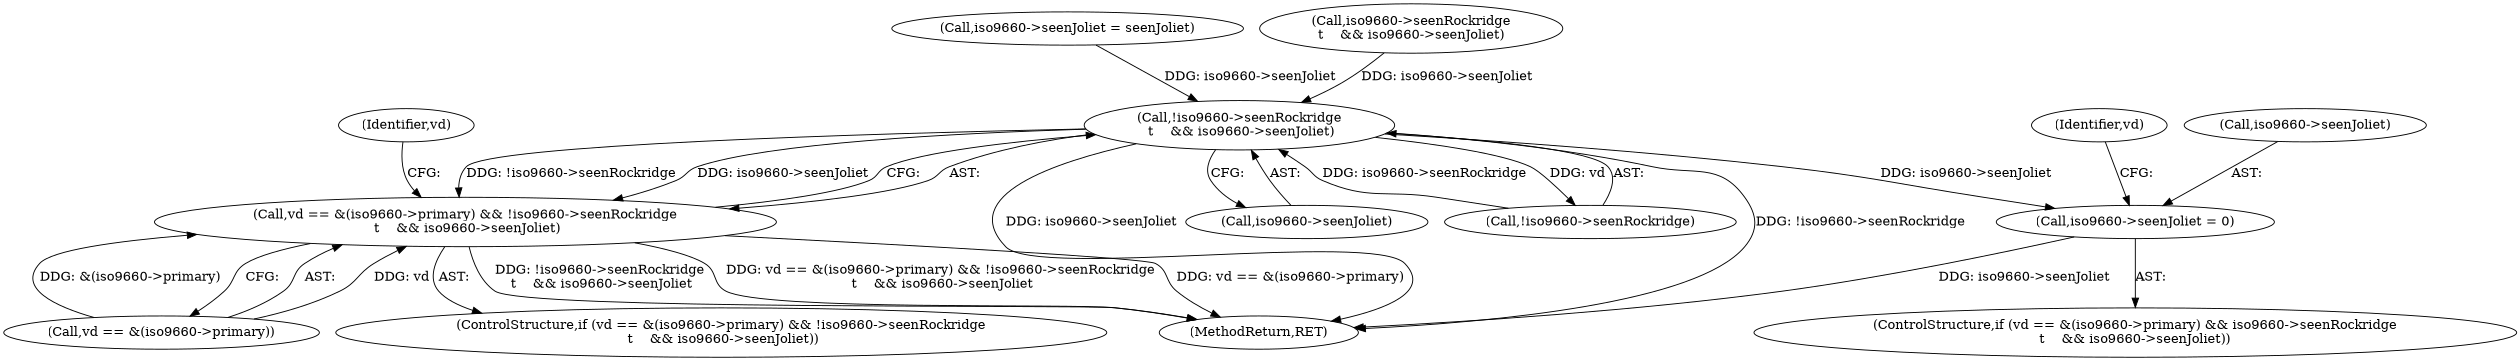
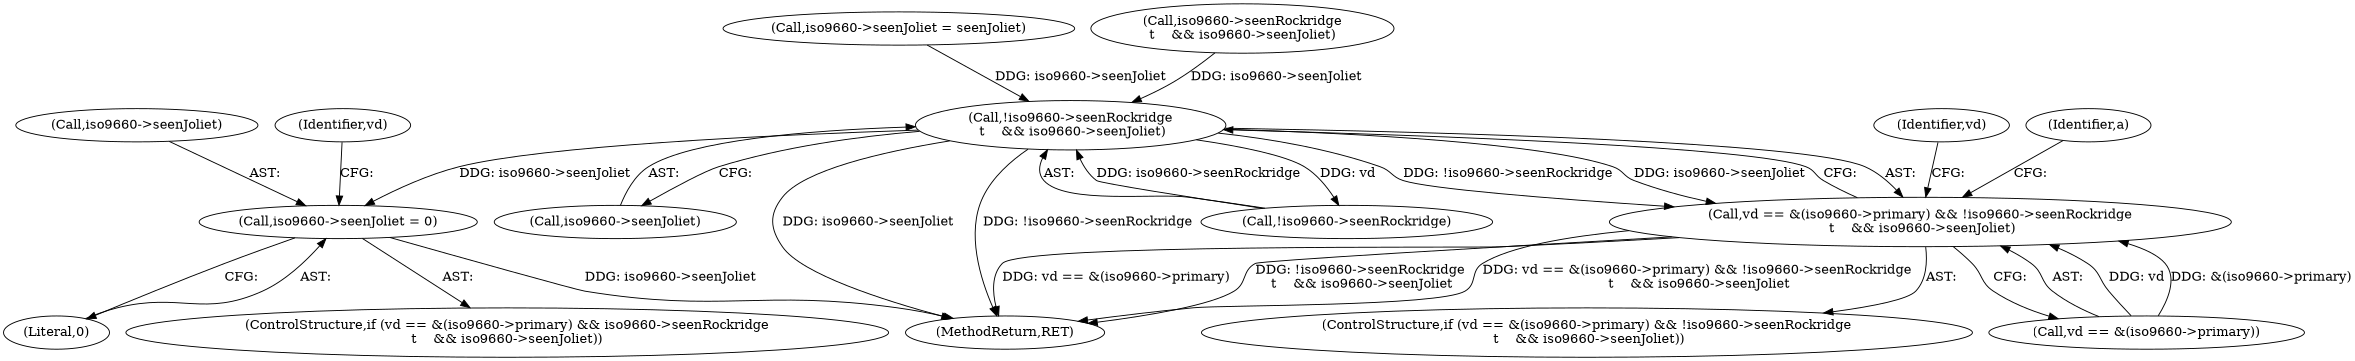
none -> (2088, 125)
none -> (57, 333)
